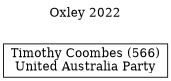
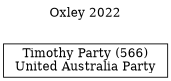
(86, 61) -> (86, 61)
